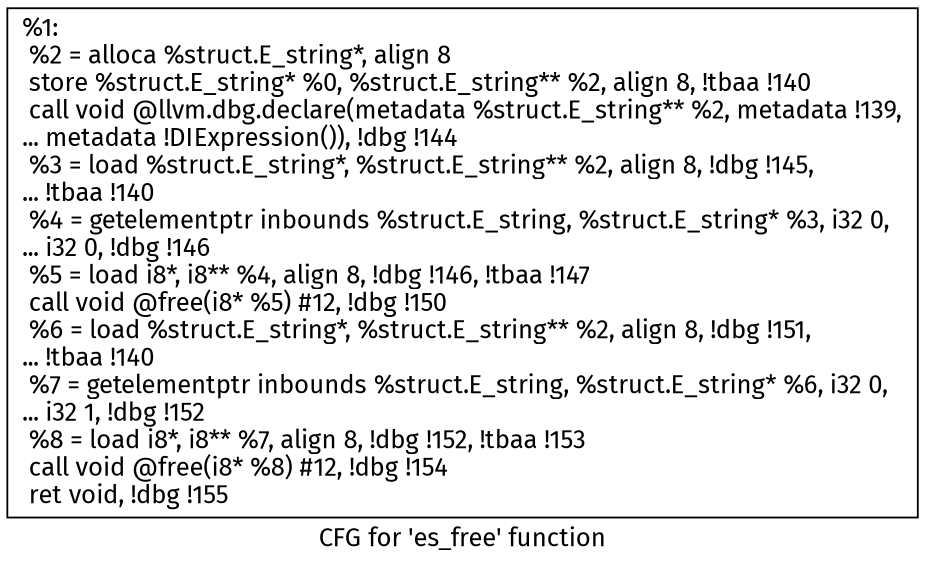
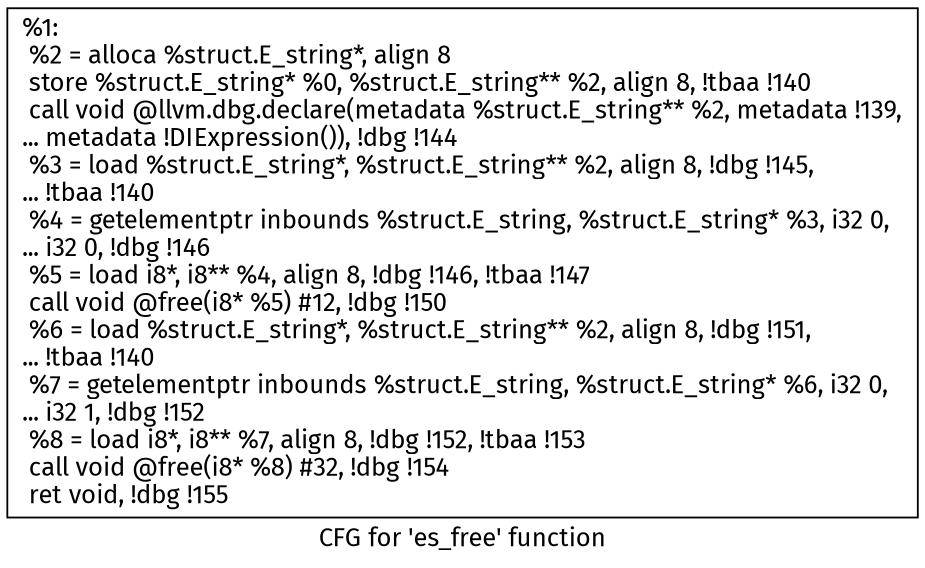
(235, 468) -> (236, 468)
